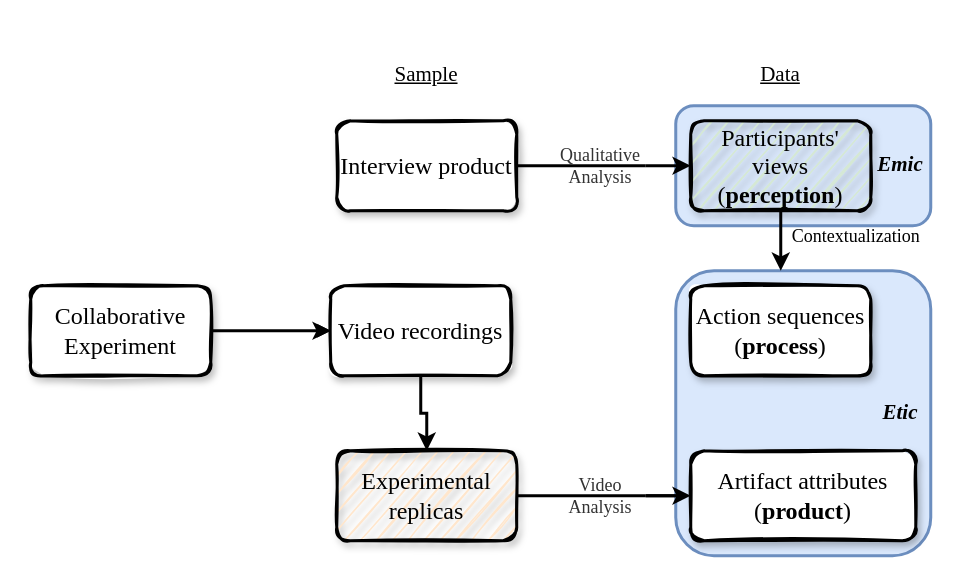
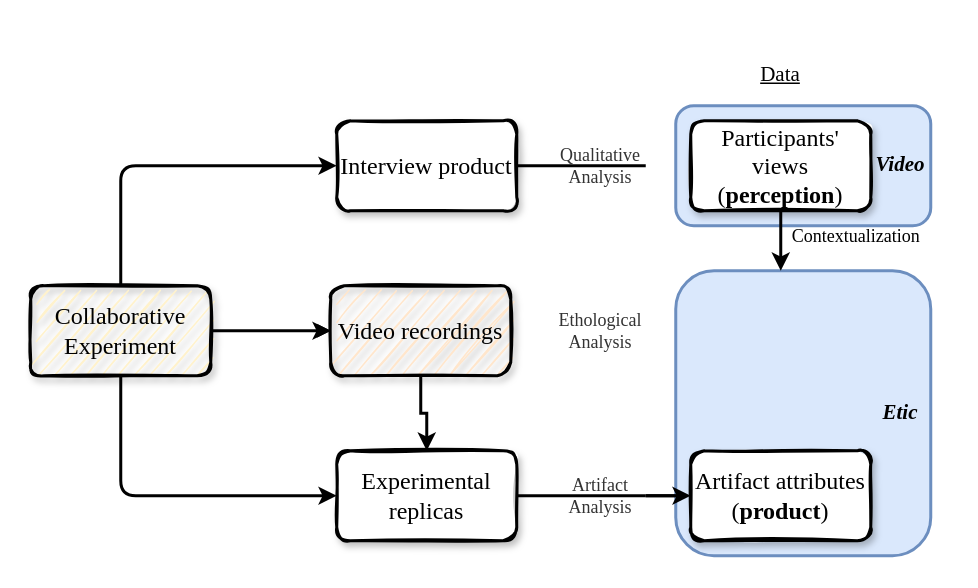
(427, 76) -> none
none -> (169, 166)
(675, 166) -> none
(781, 166) -> (781, 166)
(901, 166) -> (901, 166)
(121, 331) -> (121, 331)
(421, 331) -> (421, 331)
none -> (601, 331)
(781, 331) -> none
none -> (168, 496)
(427, 496) -> (427, 496)
(601, 496) -> (601, 496)
(803, 496) -> (781, 496)
